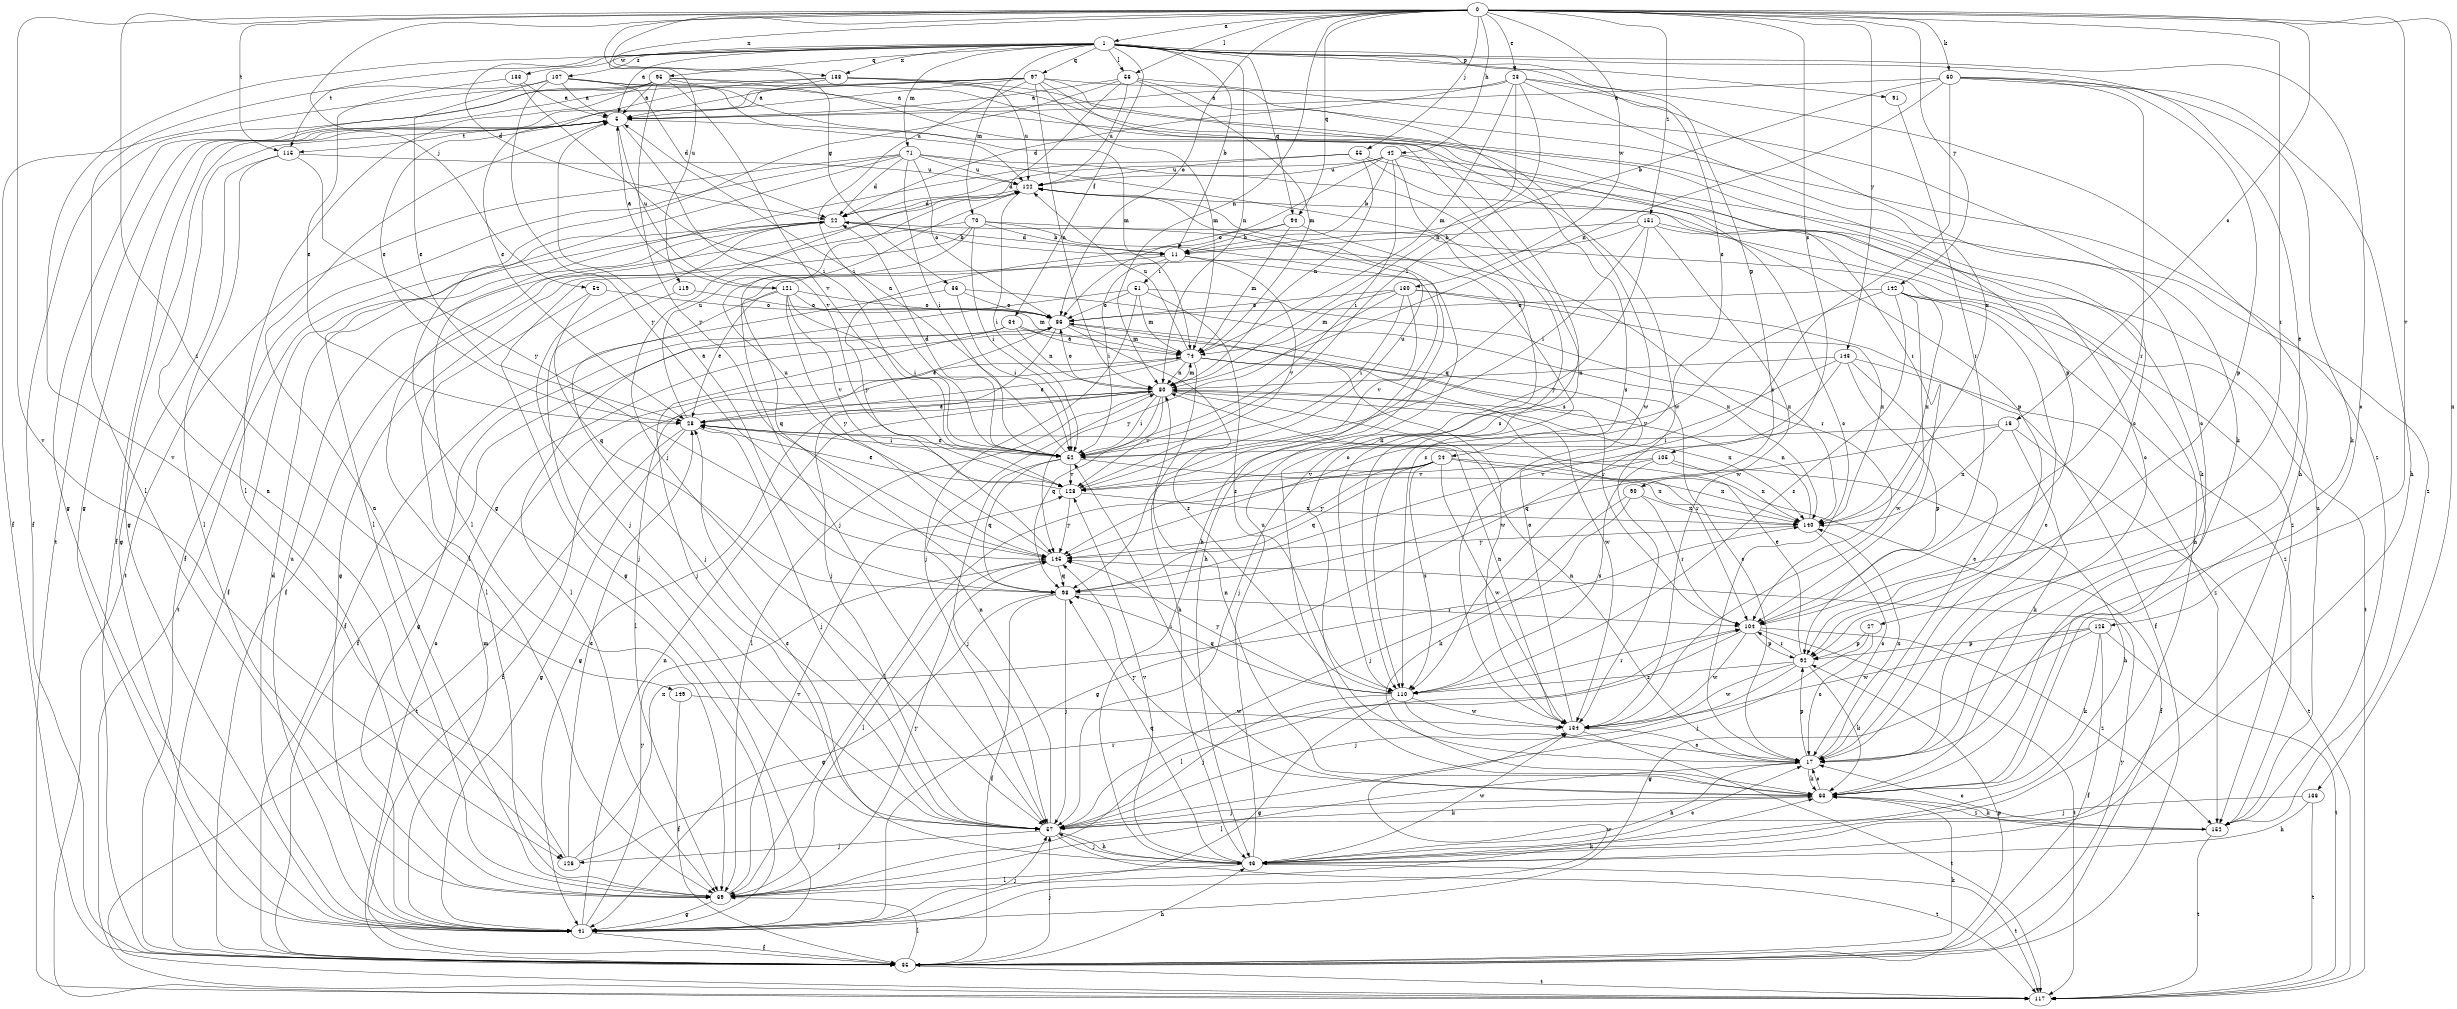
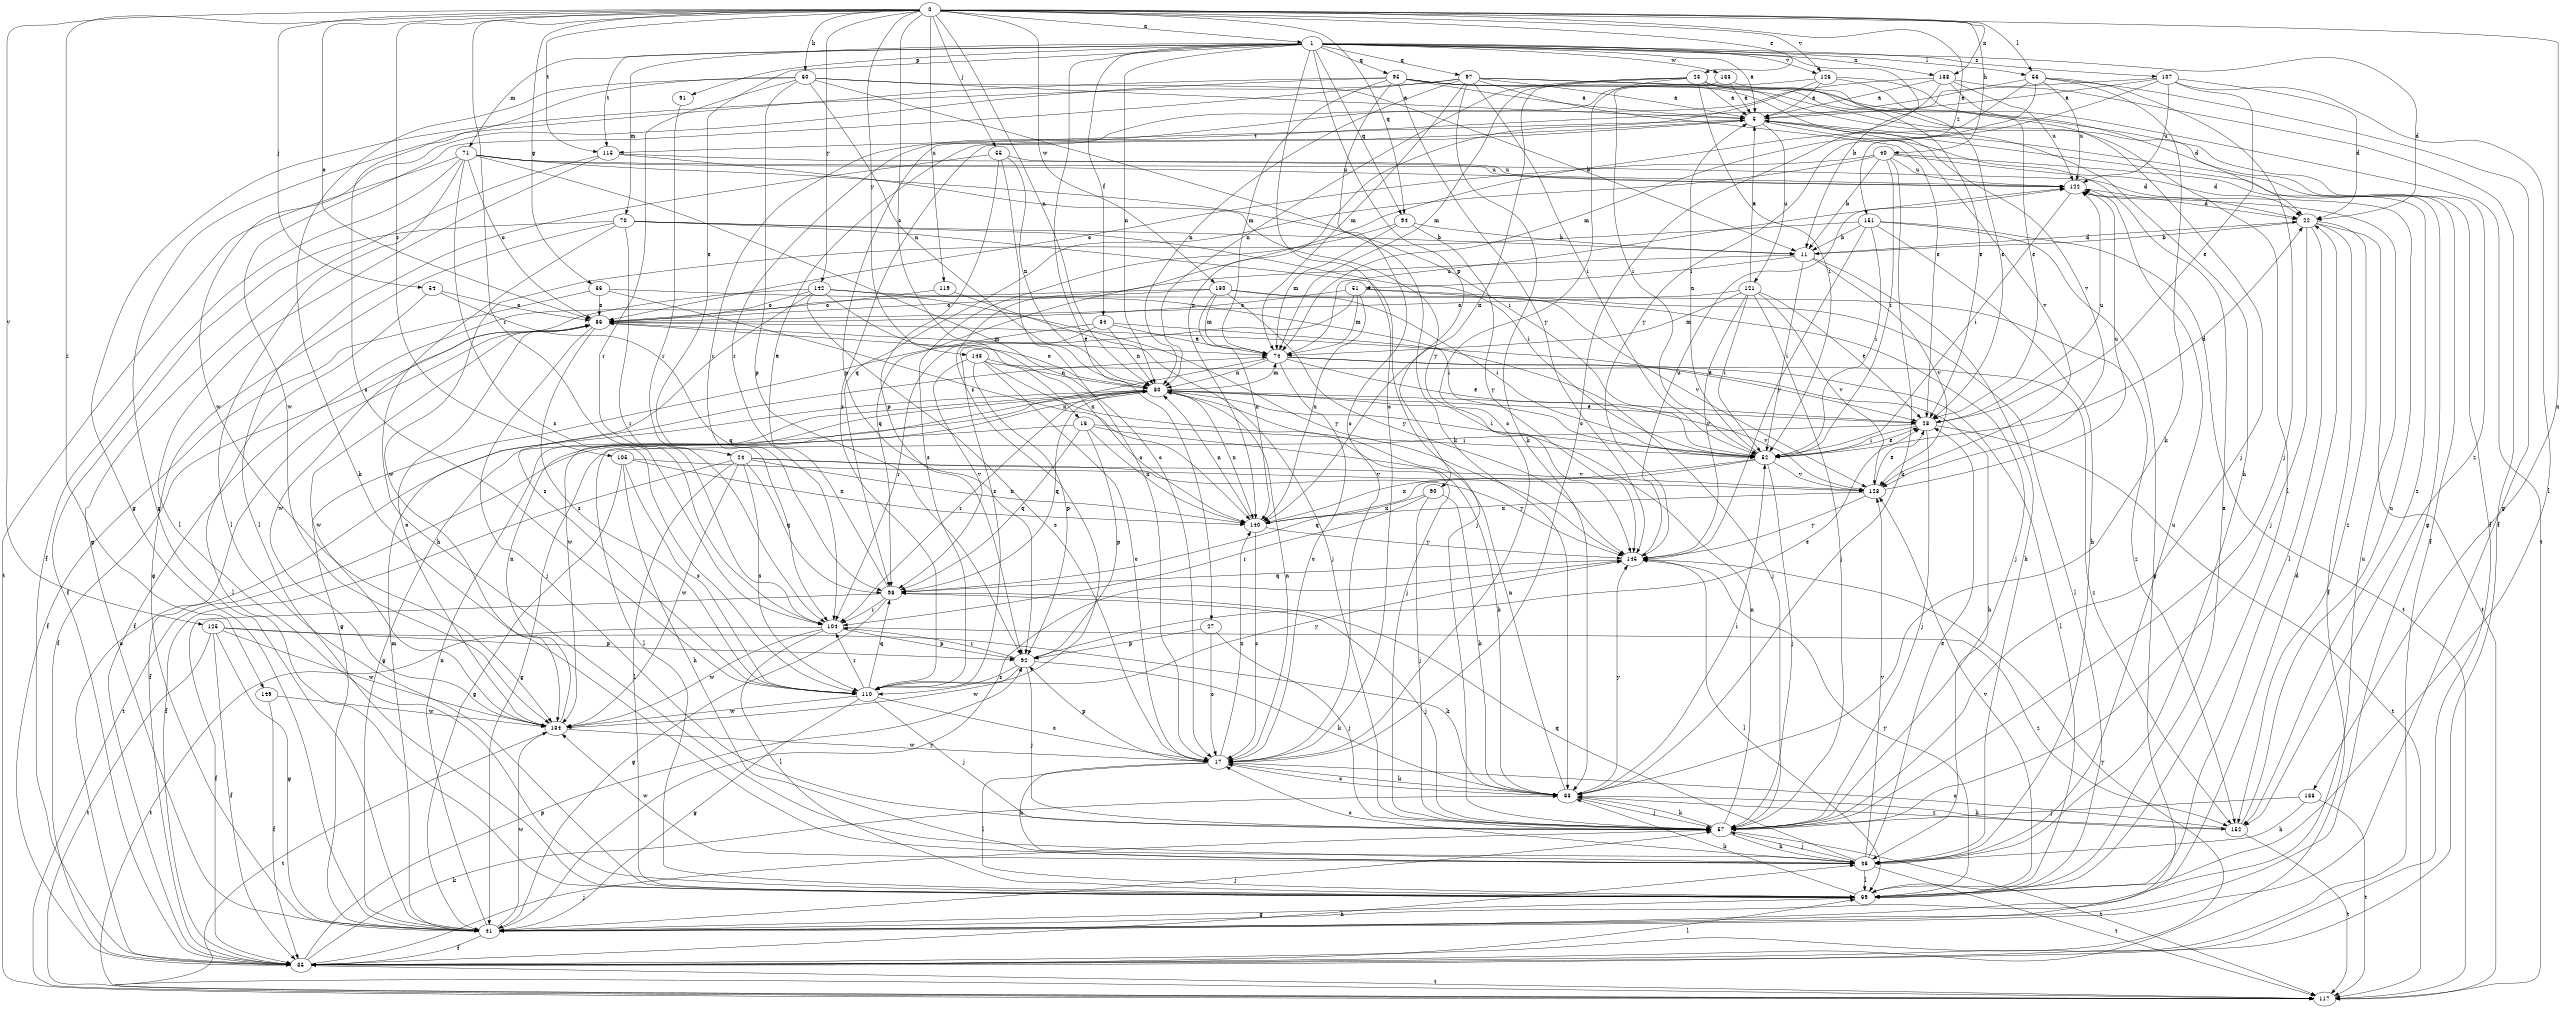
(1391, 153) -> (1884, 153)
none -> (1116, 557)
(1697, 745) -> (913, 745)
(812, 847) -> (2238, 454)
